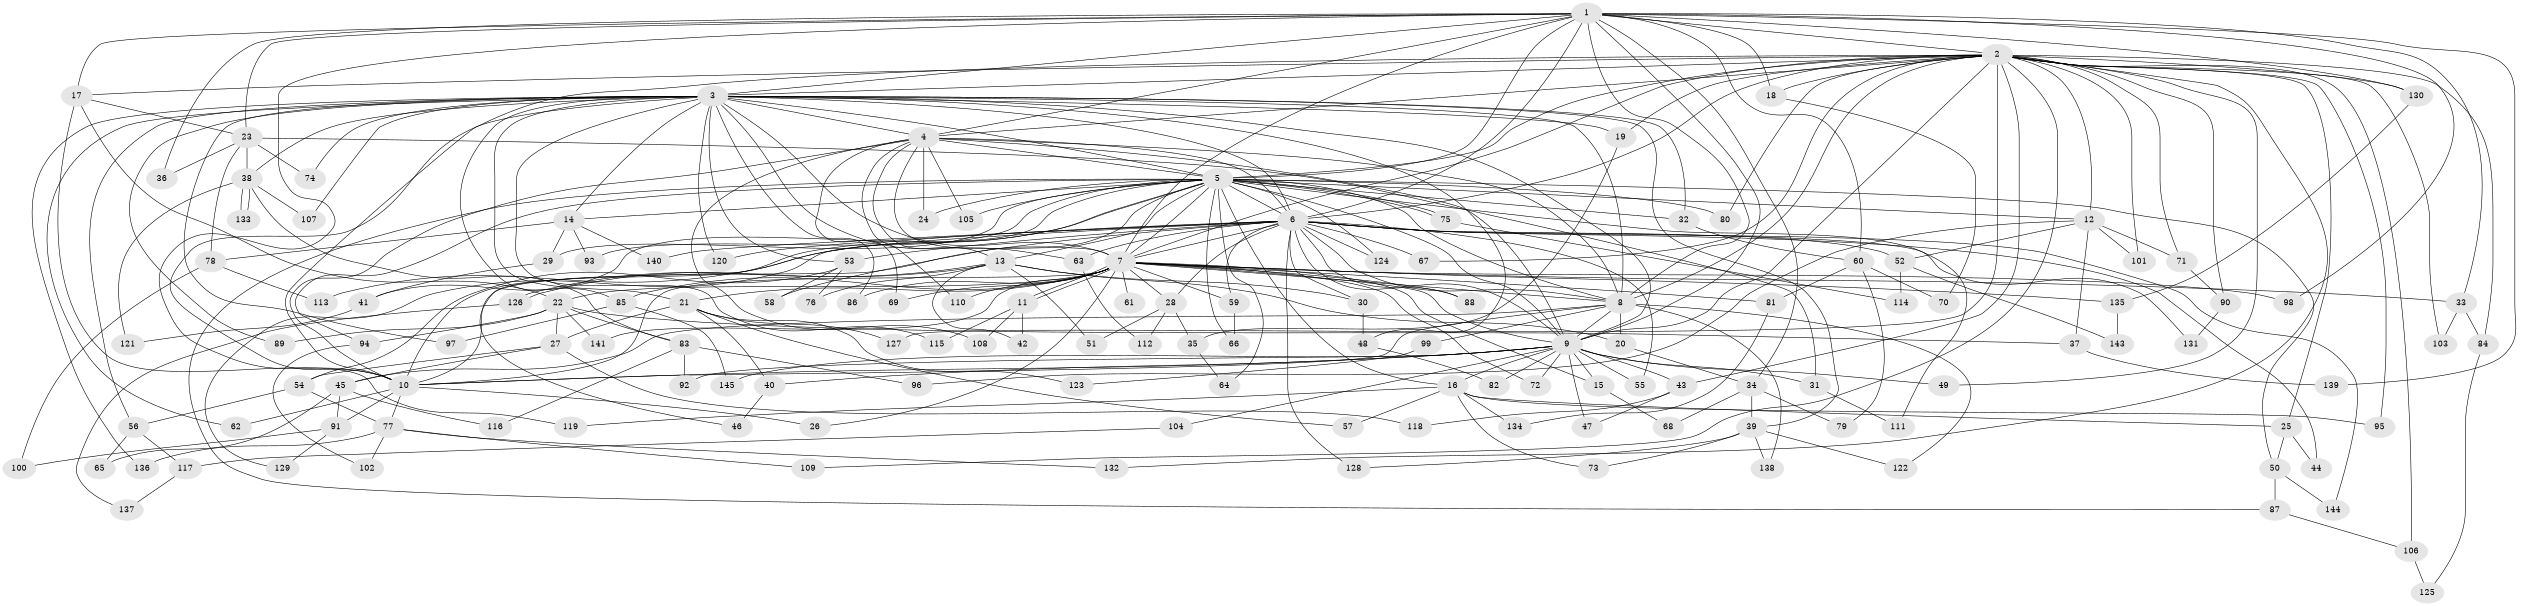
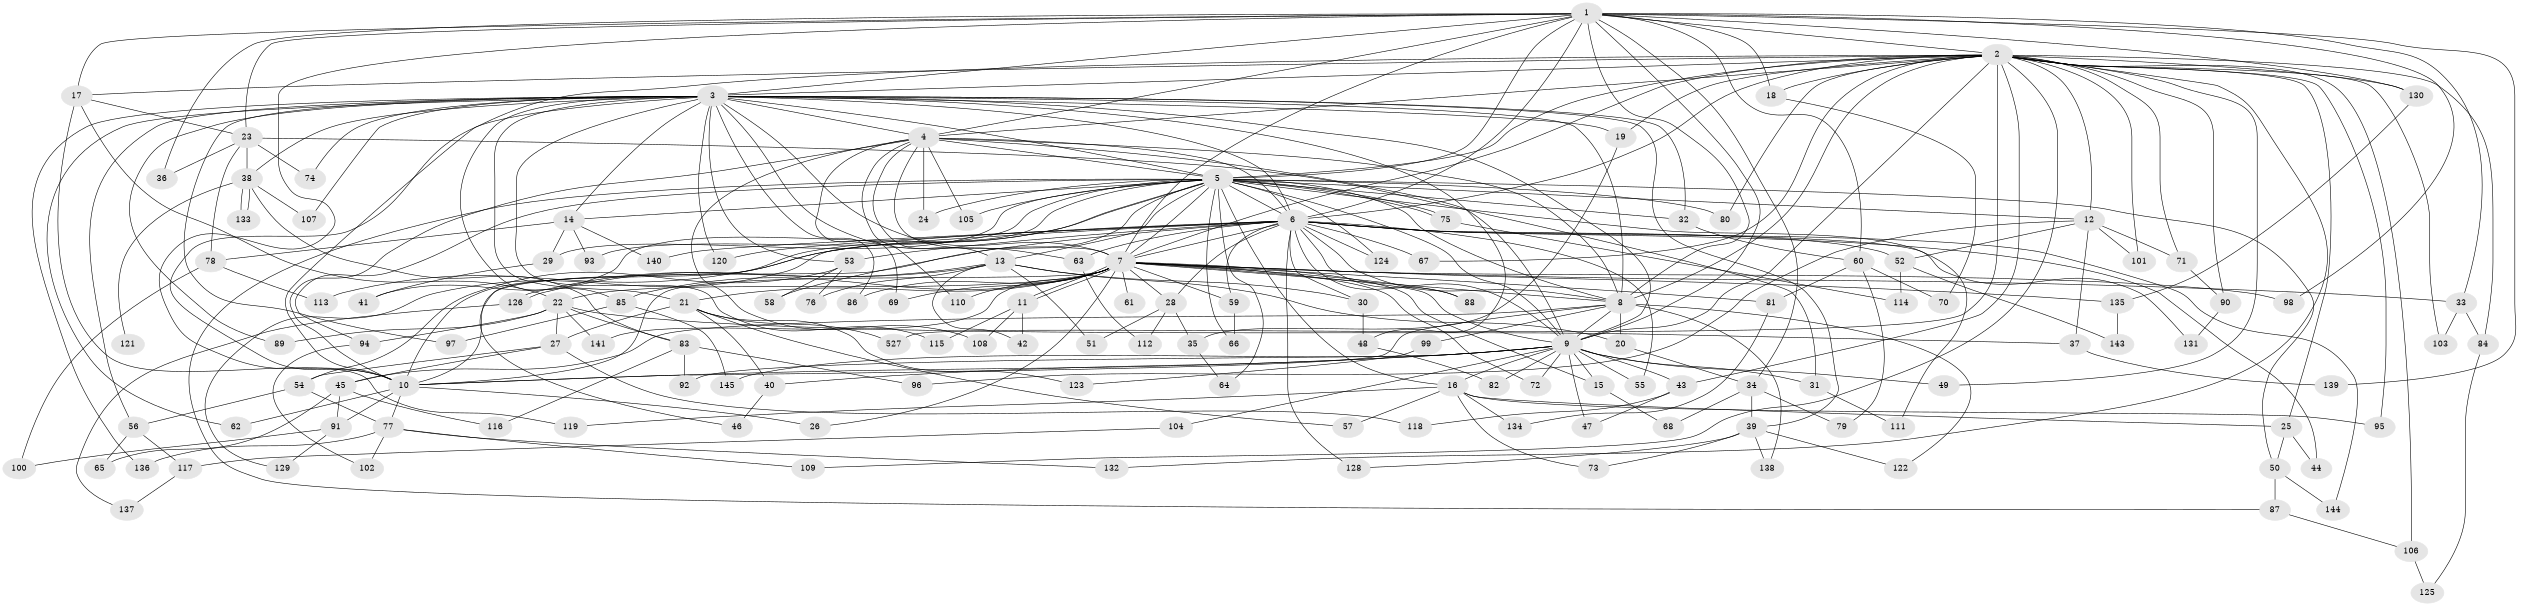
(249, 329) -> none
(894, 344) -> (894, 344)
